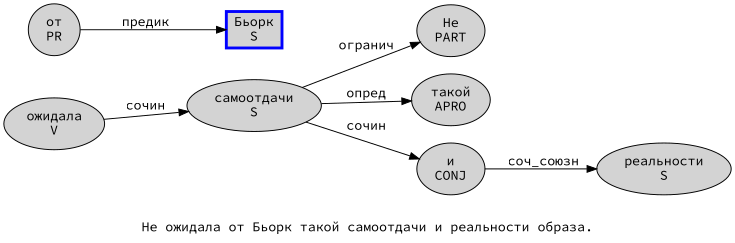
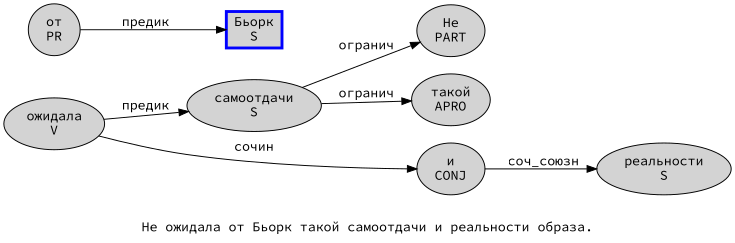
(366, 94) -> (366, 94)
(146, 106) -> (146, 106)
(358, 139) -> (252, 162)
